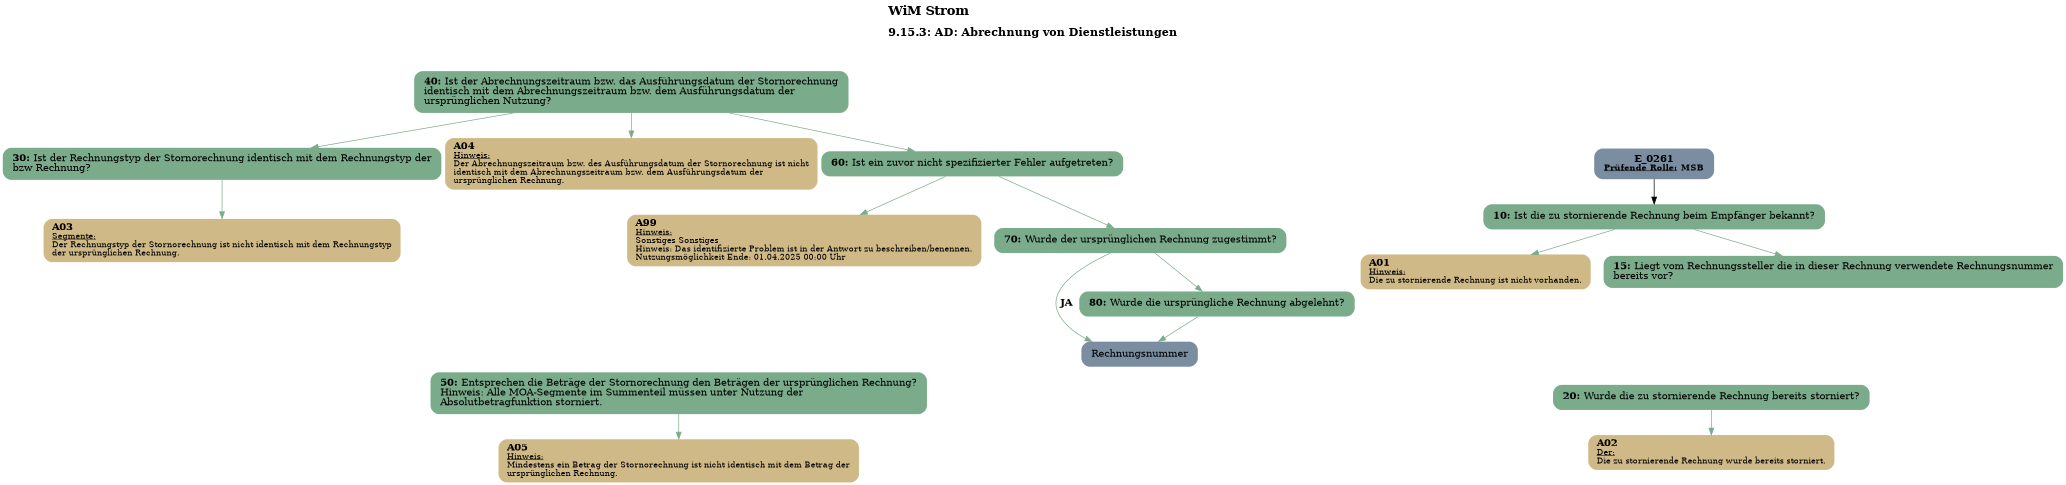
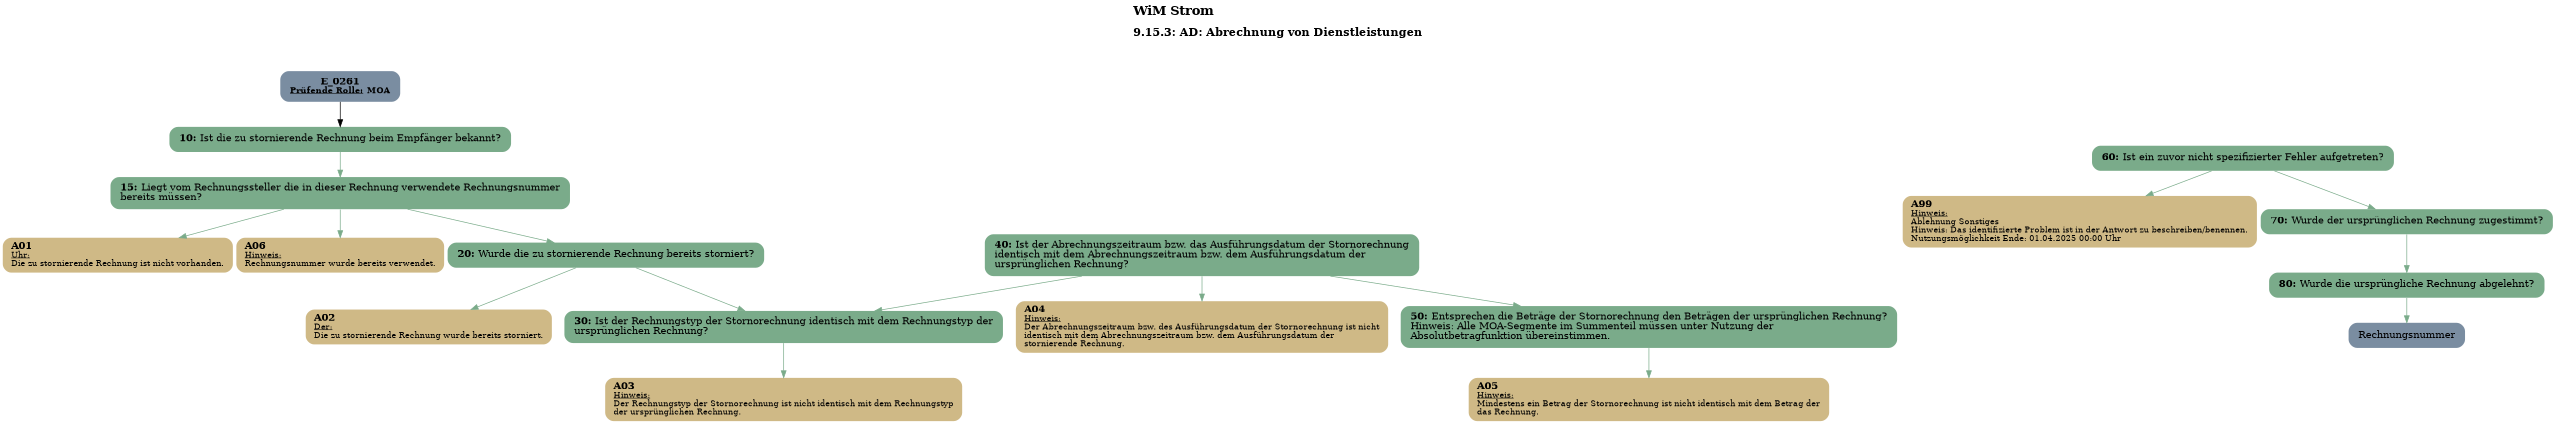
(488, 101) -> (1062, 264)
(819, 131) -> (1422, 291)
(52, 168) -> (641, 331)
(1691, 168) -> (377, 91)
(509, 181) -> (1075, 344)
none -> (477, 225)
(74, 236) -> (632, 395)
(677, 241) -> (1955, 222)
(1576, 241) -> (235, 223)
none -> (340, 255)
(1387, 272) -> (21, 255)
(1643, 276) -> (161, 197)
none -> (687, 288)
(1060, 290) -> none
(522, 402) -> (1511, 336)
(563, 473) -> (1508, 412)
